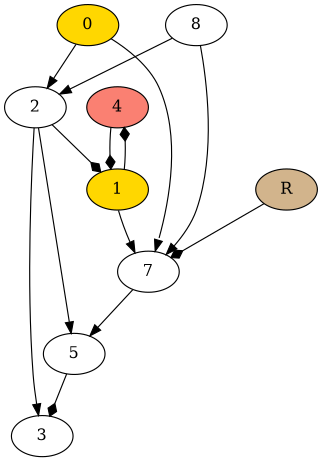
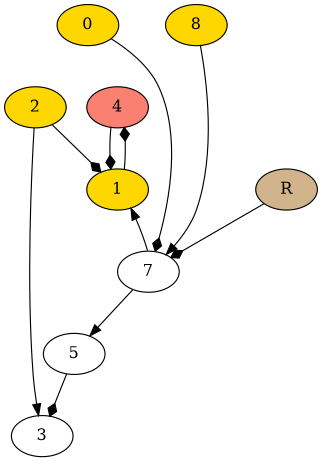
(196, 25) -> (196, 25)
(65, 61) -> none
(121, 64) -> none
(35, 107) -> (35, 107)
(170, 128) -> (170, 128)
(54, 225) -> none
(124, 227) -> (142, 235)
